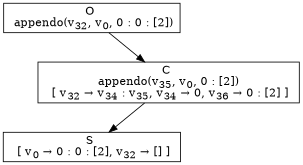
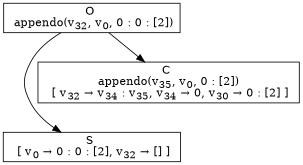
(223, 93) -> (223, 93)
(130, 115) -> (25, 78)
